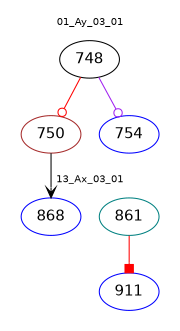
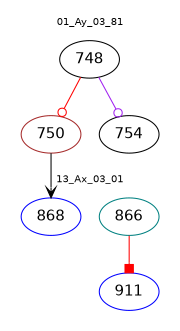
(90, 22) -> (90, 22)
(129, 134) -> (129, 134)
(129, 217) -> (129, 217)
